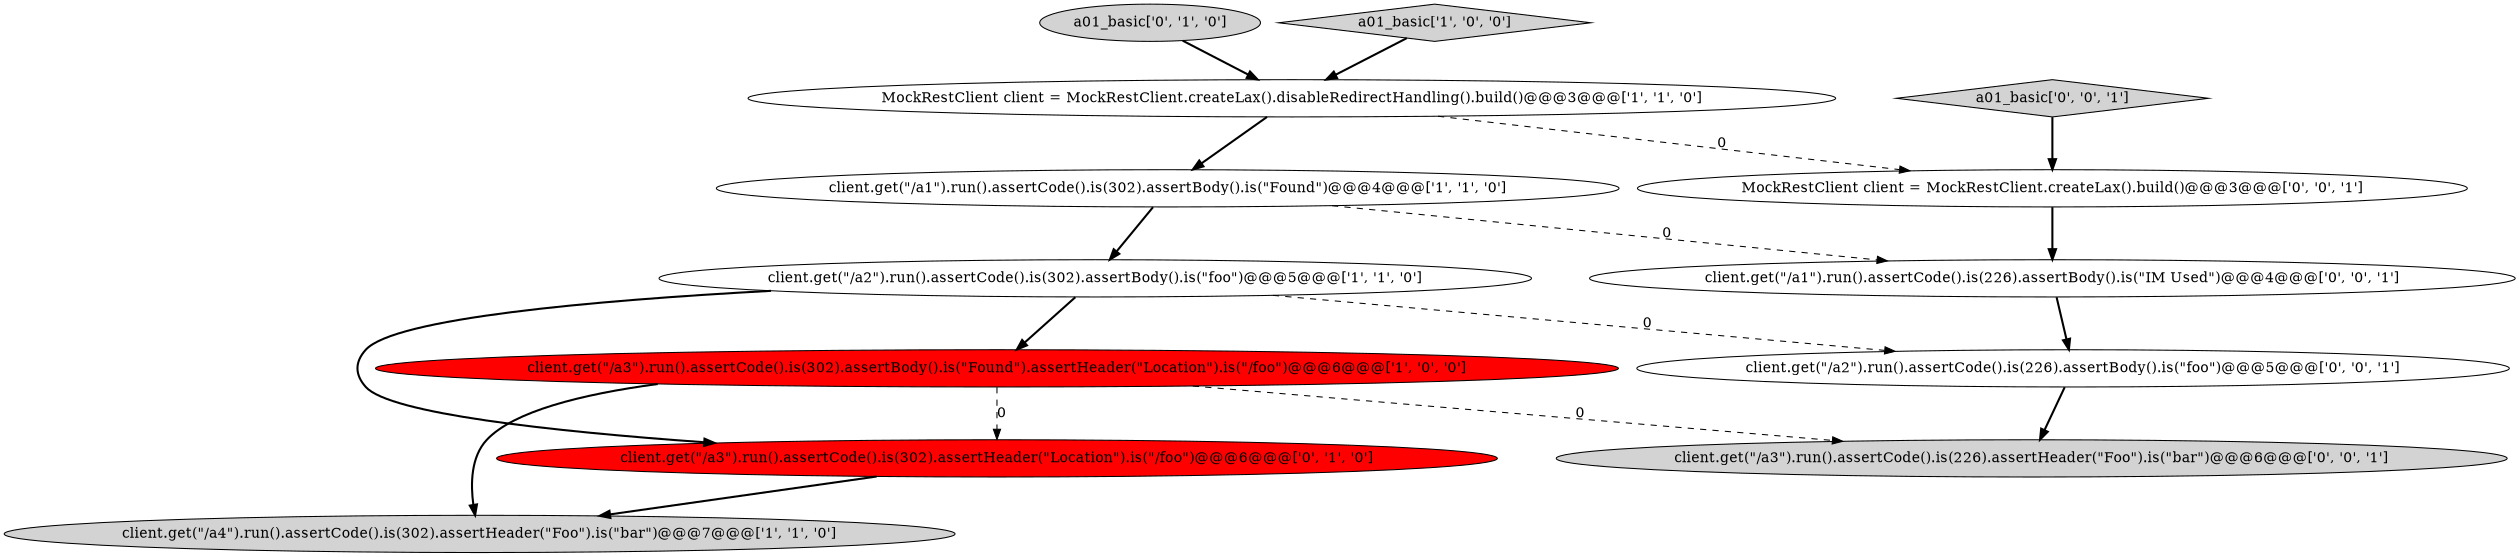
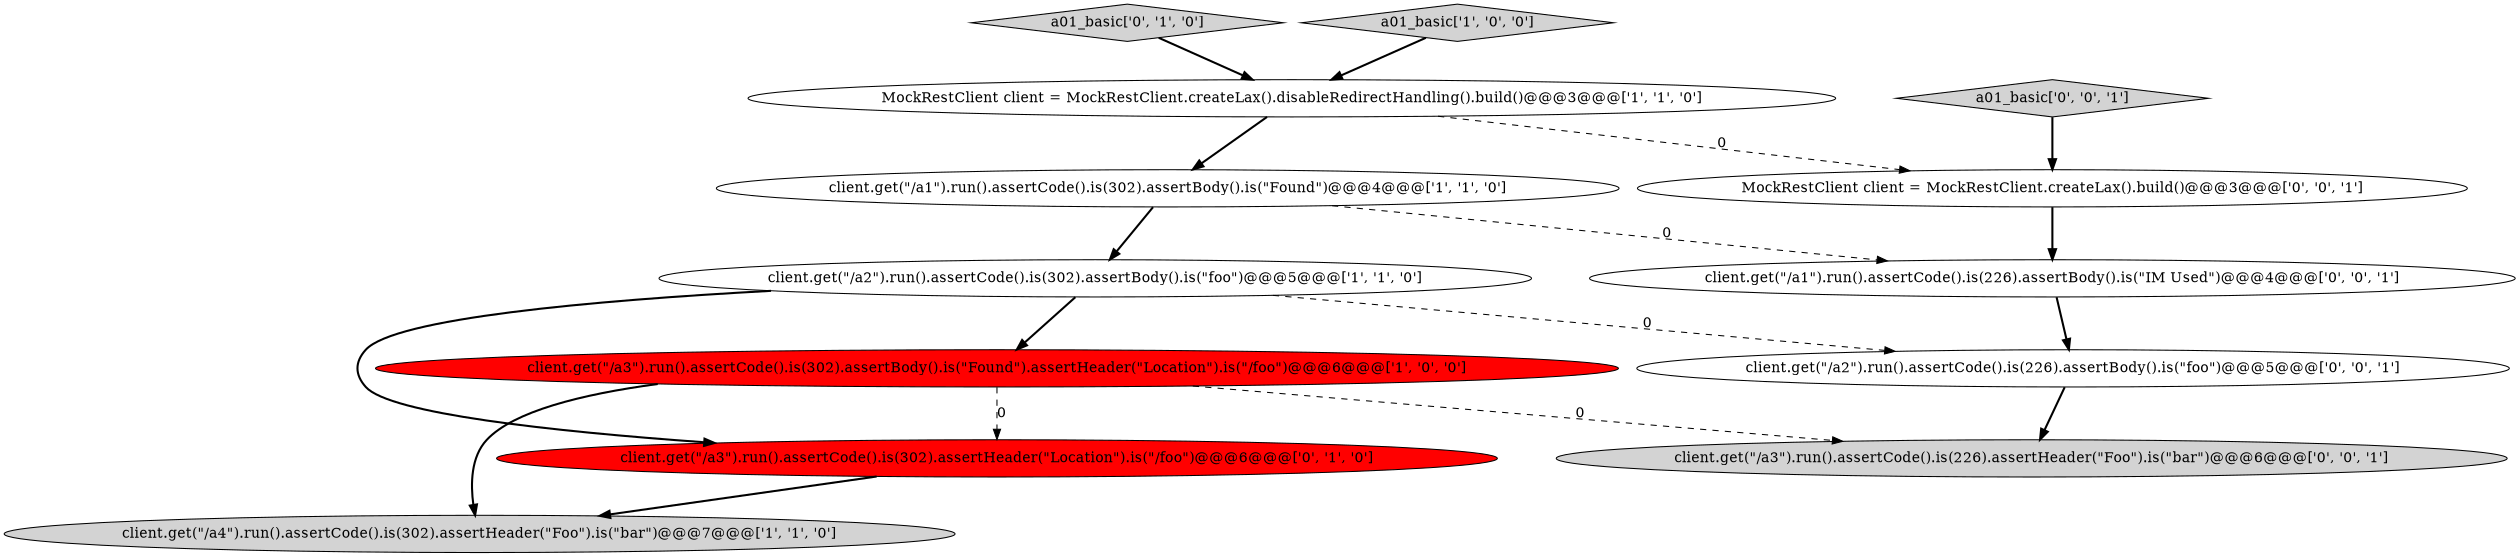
(1150, 23) -> (1127, 23)
